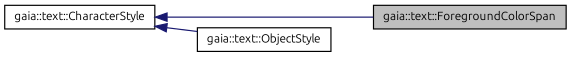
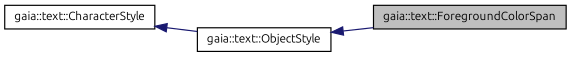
(270, 17) -> (358, 29)
